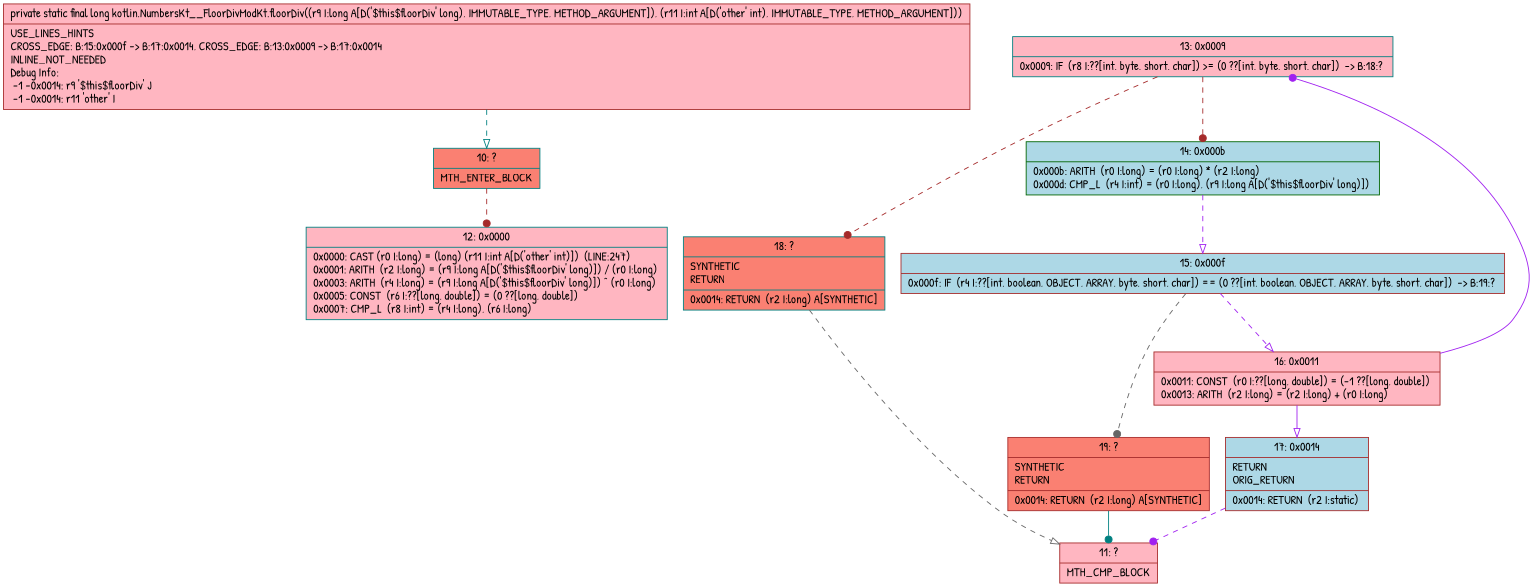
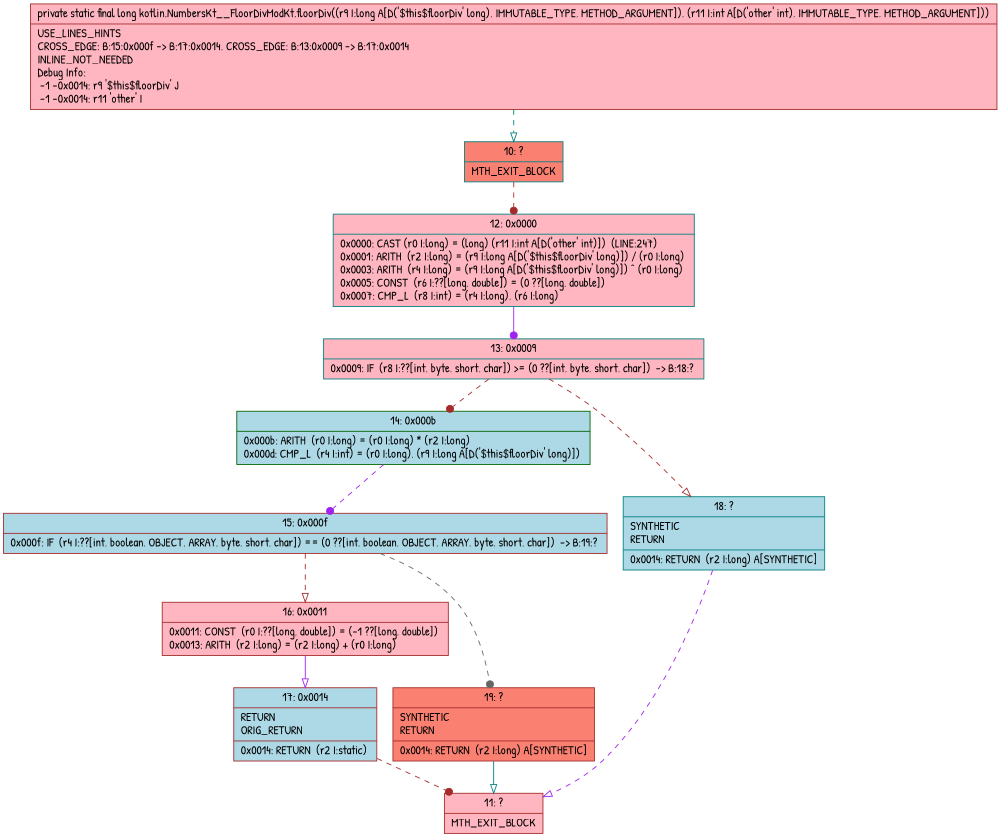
(1001, 150) -> (621, 430)
(487, 178) -> (514, 171)
(1488, 191) -> (514, 319)
(1203, 220) -> (358, 487)
(784, 273) -> (724, 533)
(1244, 319) -> (305, 573)
(918, 439) -> (652, 698)
(1109, 523) -> (494, 773)
(1191, 524) -> (411, 774)
(1109, 573) -> (494, 823)
